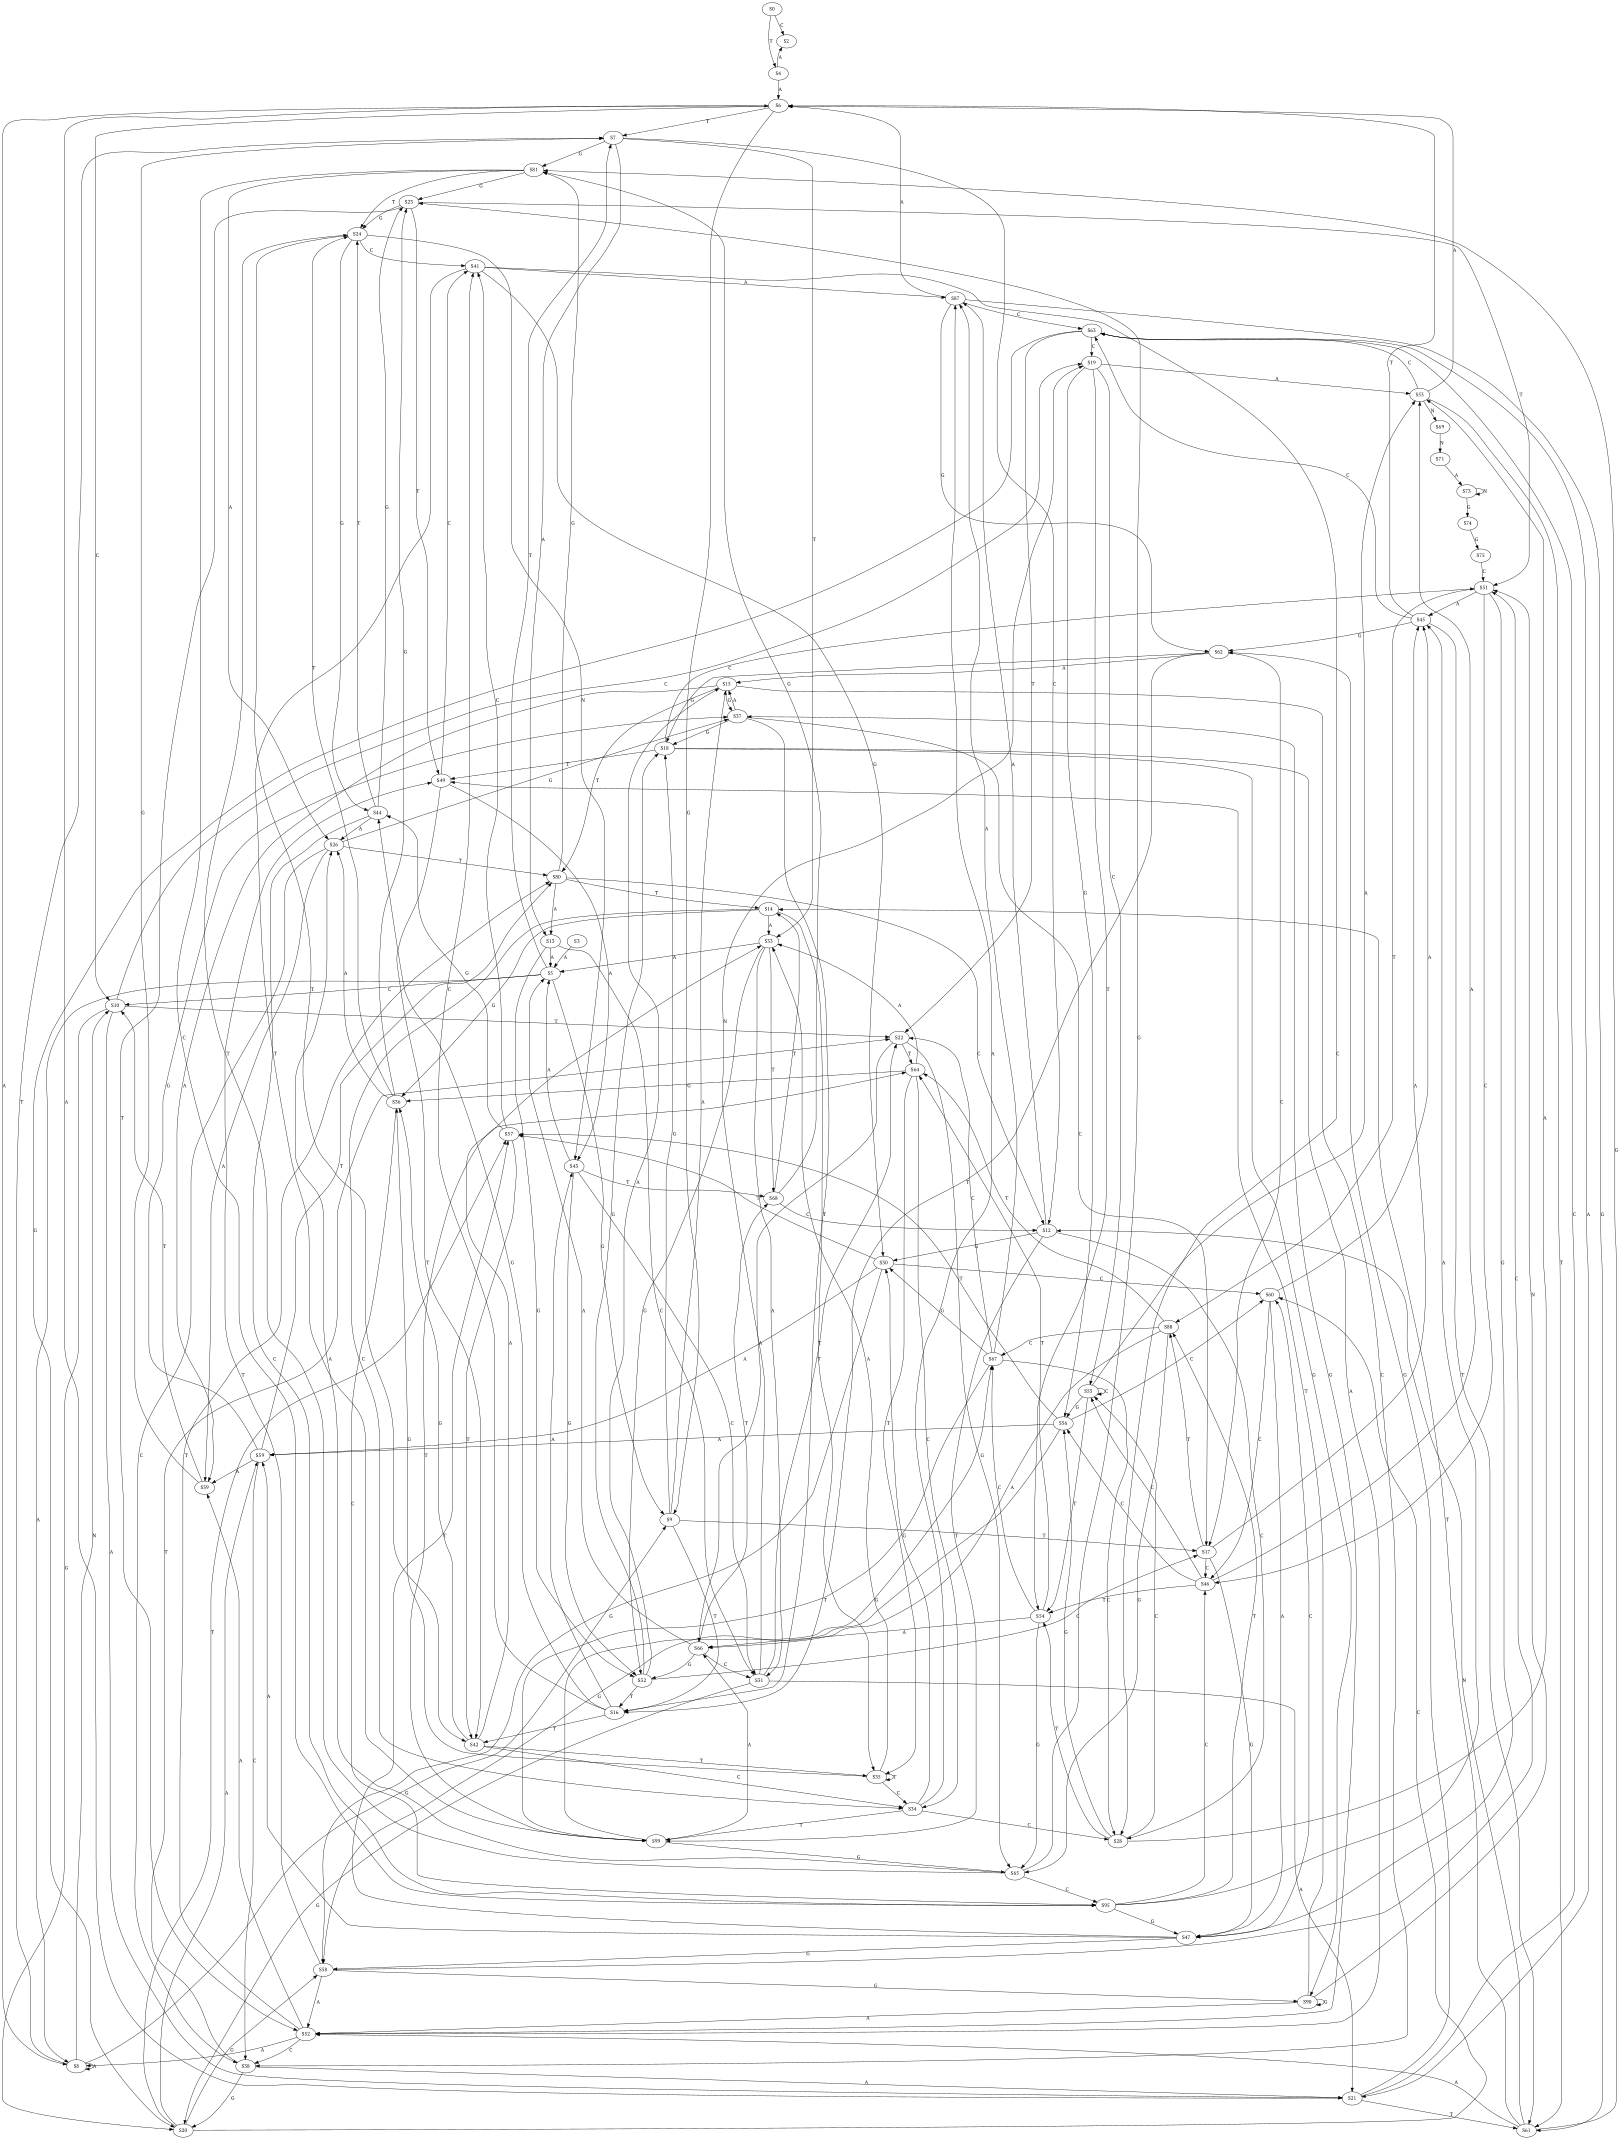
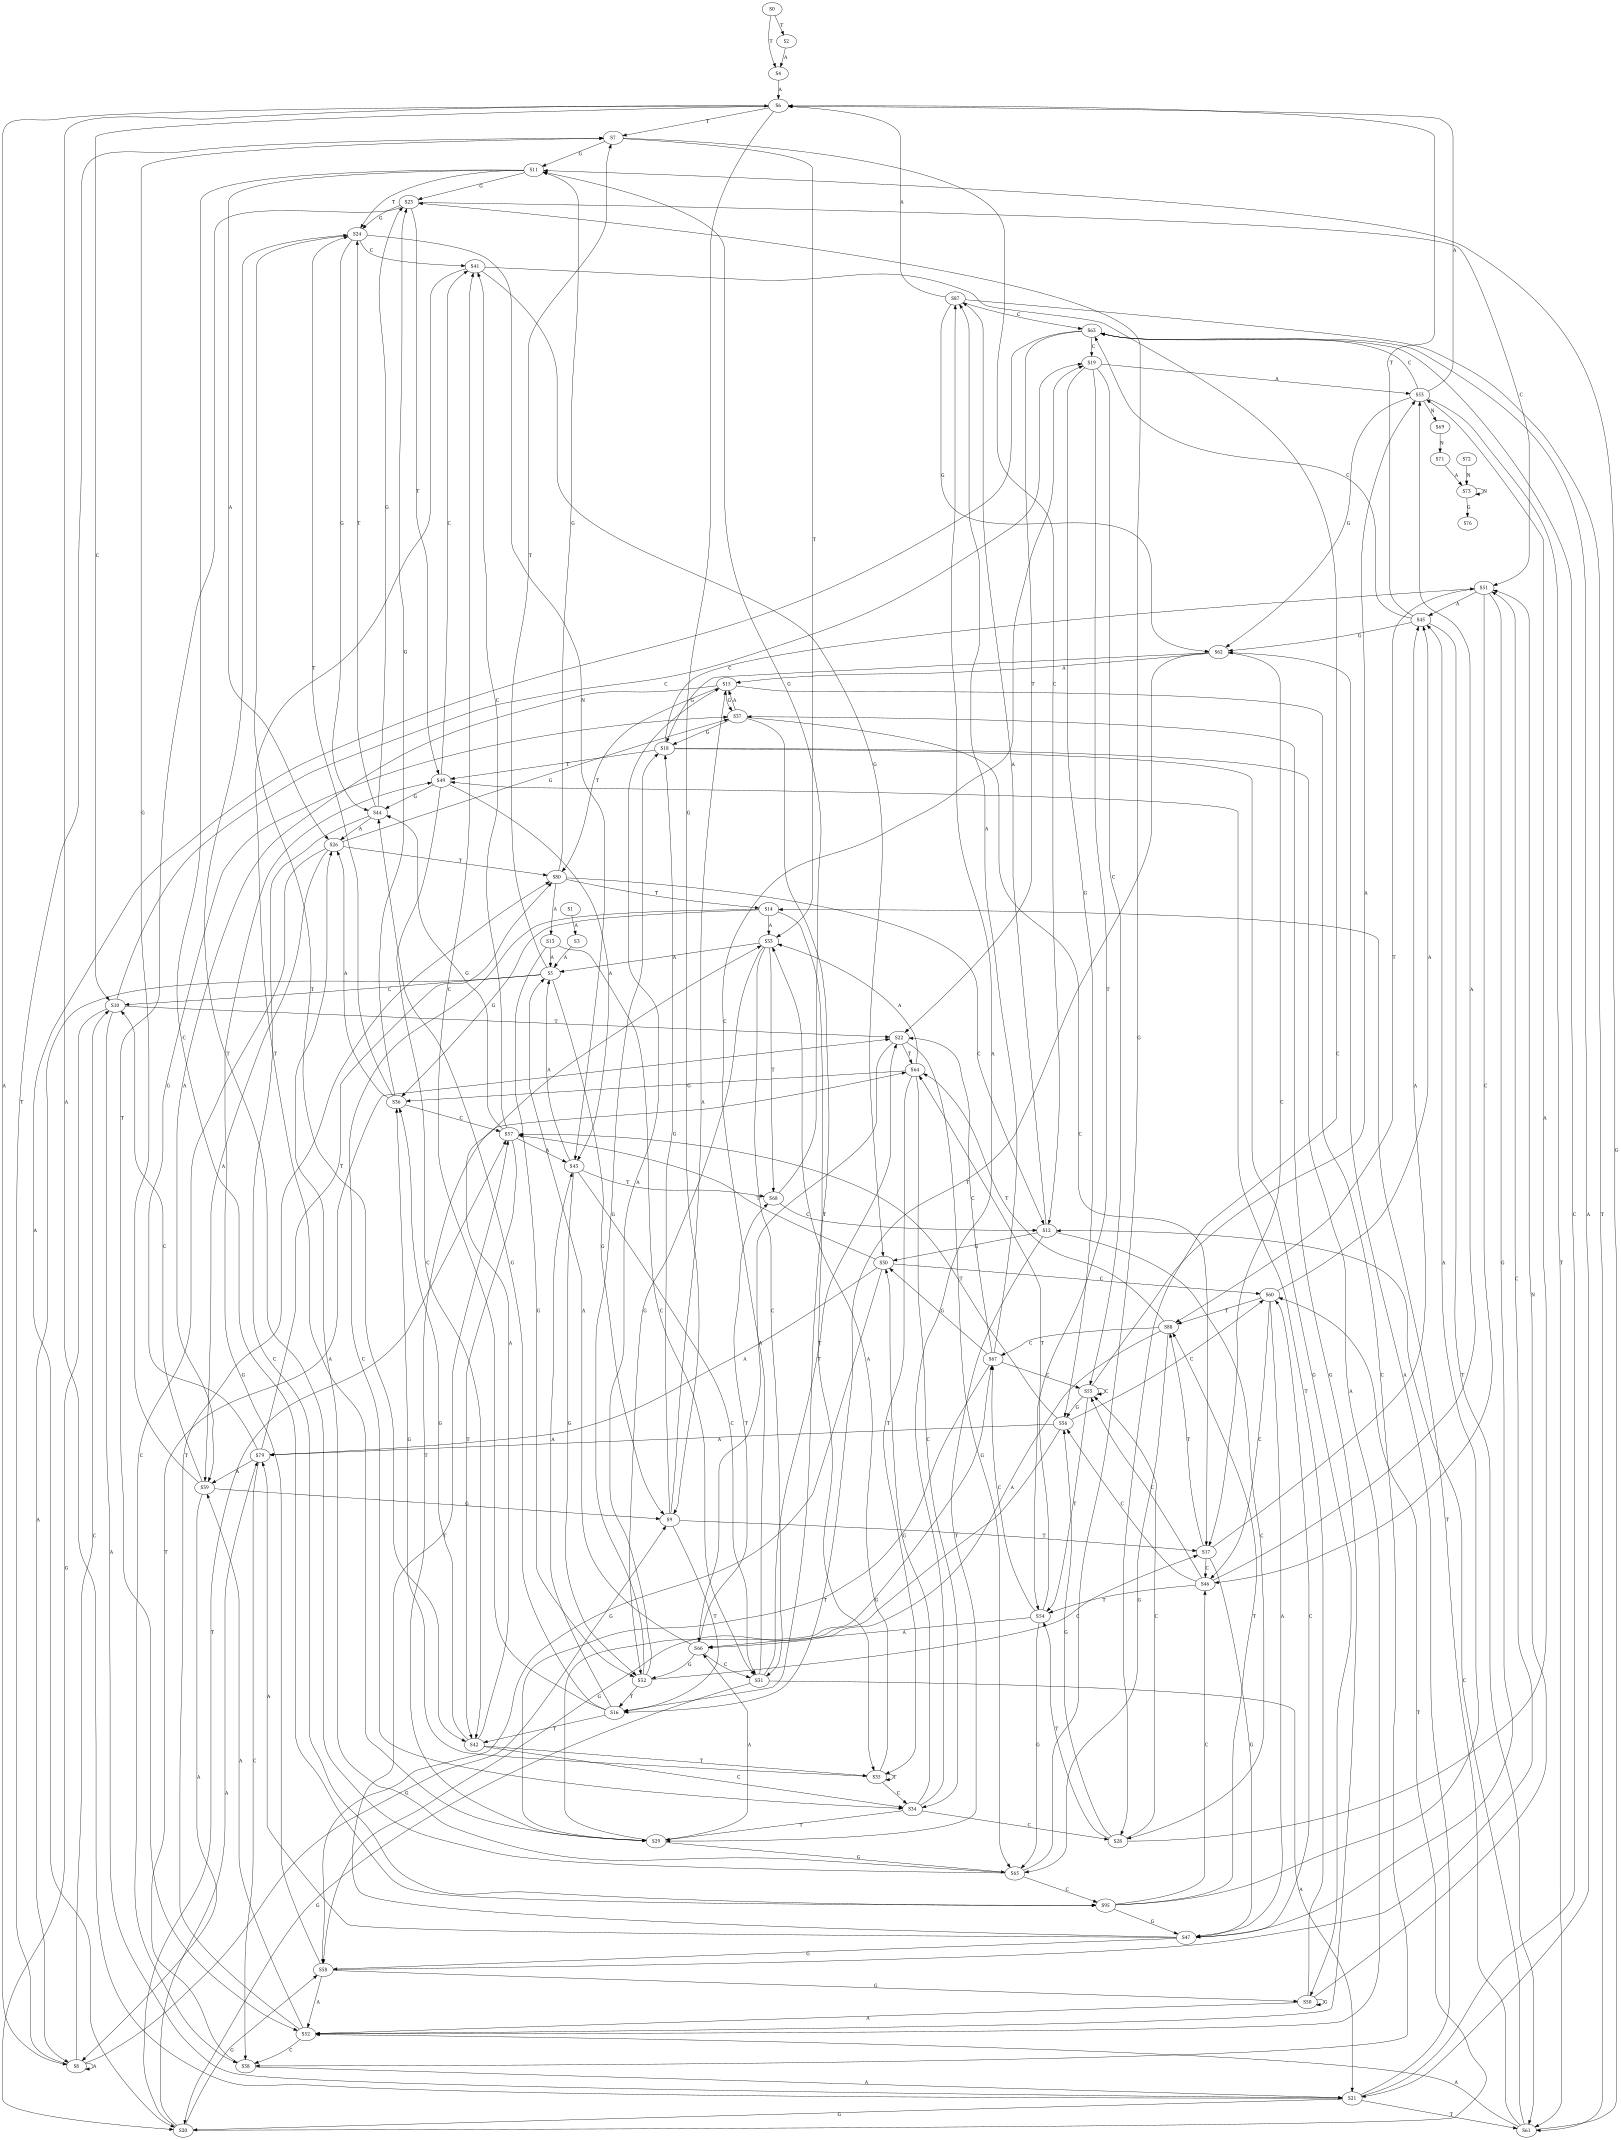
(782, 25) -> (782, 25)
(778, 58) -> (784, 56)
(534, 170) -> (534, 170)
(713, 282) -> none
(1521, 395) -> (1521, 395)
none -> (1467, 459)
(1468, 524) -> (1468, 524)
(542, 529) -> none
none -> (1341, 530)
(1481, 556) -> none
none -> (411, 796)
none -> (570, 909)
(725, 1022) -> (725, 1022)
(792, 1057) -> none
none -> (540, 1149)
(1603, 1215) -> (1603, 1215)
(35, 1231) -> (35, 1231)
(165, 1247) -> (165, 1247)
(428, 1263) -> (428, 1263)
none -> (1221, 1310)
(773, 1311) -> (773, 1311)
(243, 1375) -> (243, 1375)
(1405, 1375) -> (1405, 1375)
(260, 1456) -> (260, 1456)
none -> (435, 1504)
(95, 1536) -> (95, 1536)
(1109, 1549) -> (1037, 1374)
(1464, 1681) -> (1464, 1681)
(1419, 1713) -> (1419, 1713)
(656, 1841) -> (656, 1841)
(417, 1847) -> (451, 1118)
(1307, 2002) -> (1307, 2002)
(195, 2059) -> (197, 1802)
(223, 2103) -> (770, 2114)
